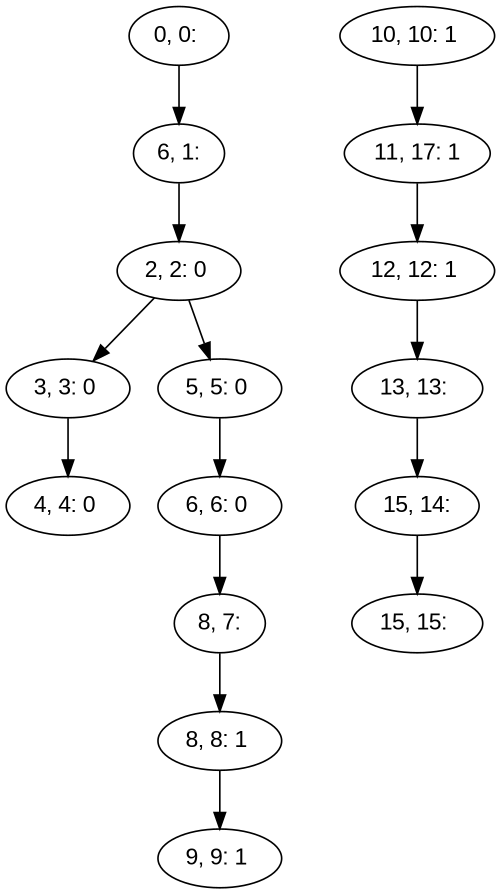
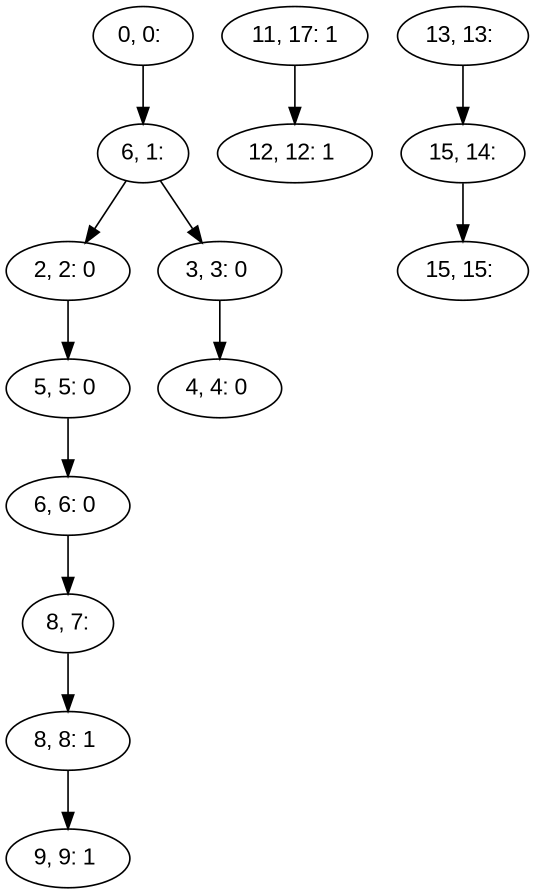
(417, 36) -> none
(417, 322) -> none
(130, 323) -> (177, 205)
